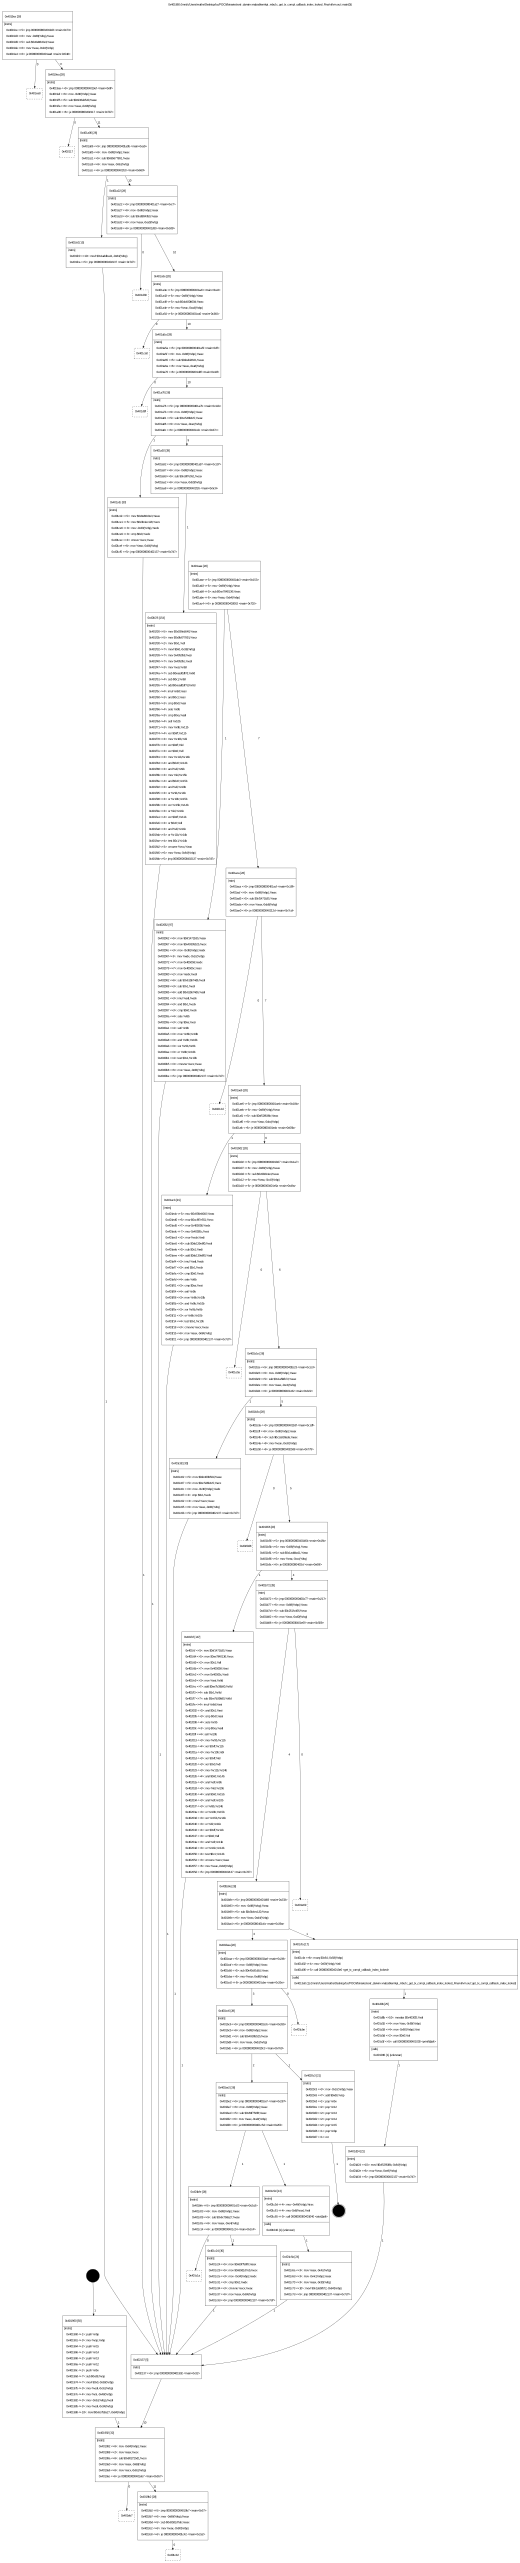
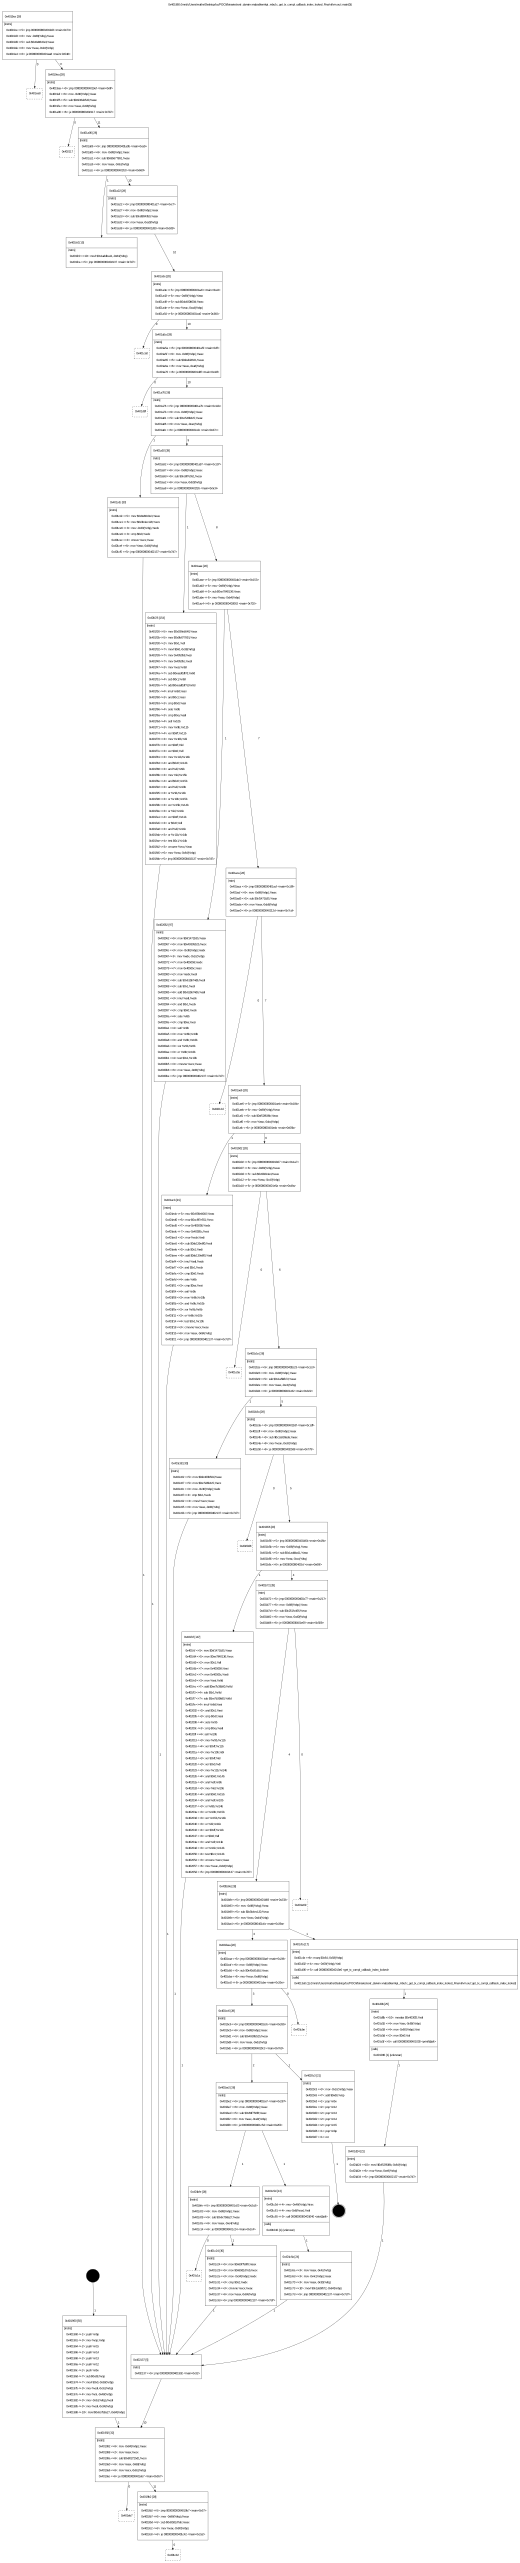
(141, 295) -> none
none -> (205, 527)
(105, 1318) -> none
